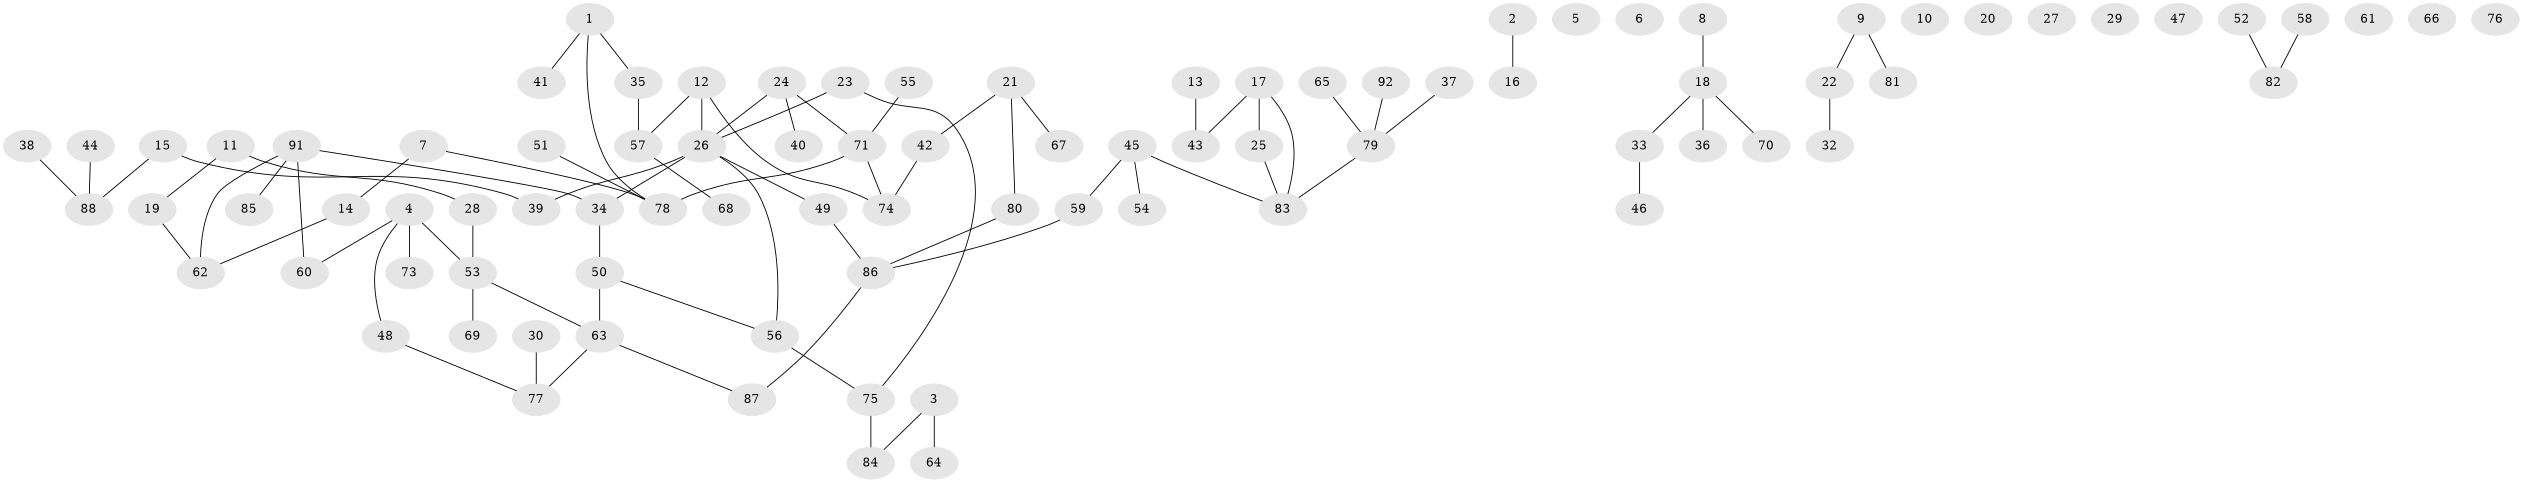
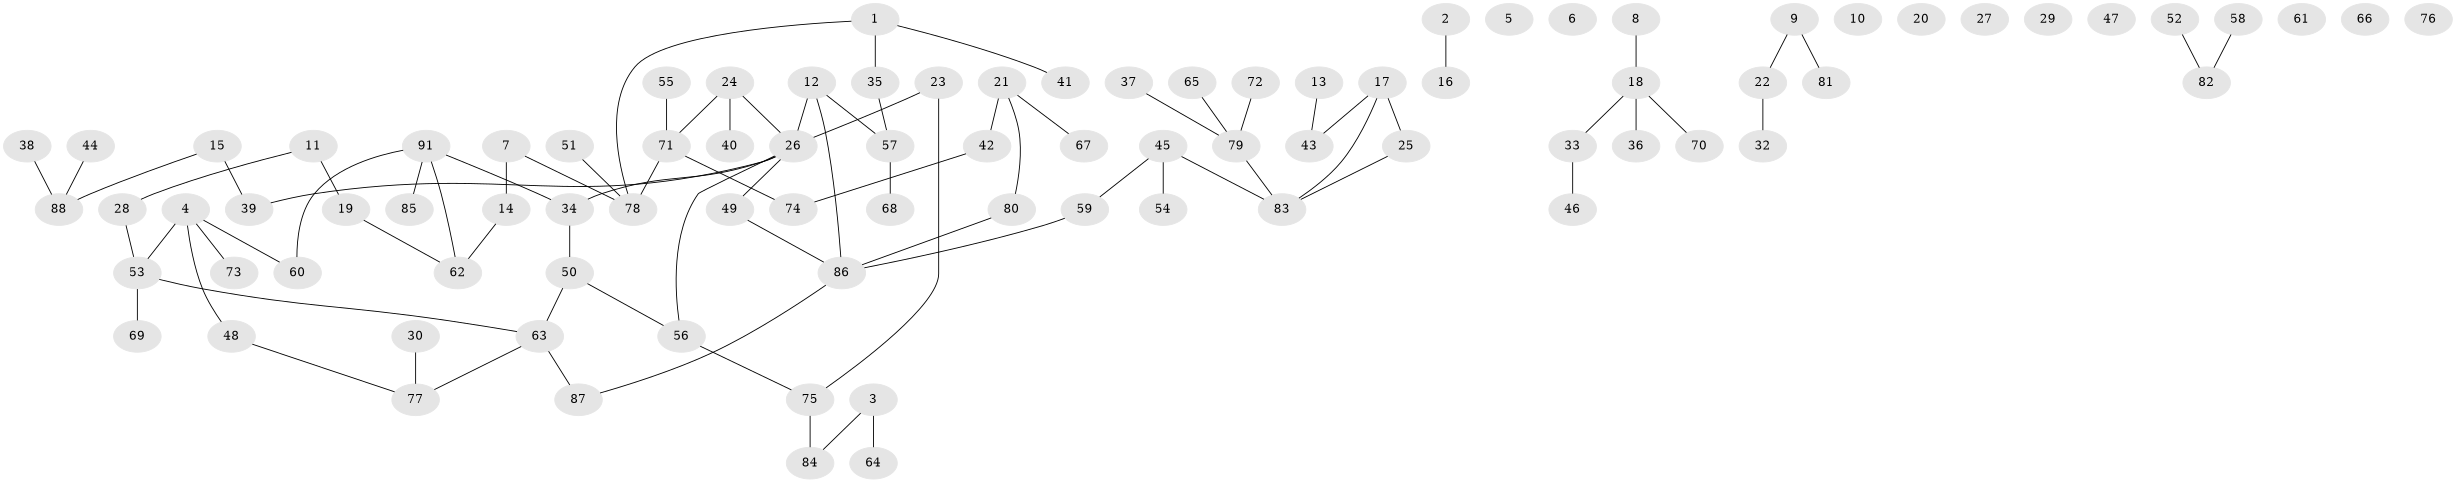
(1386, 83) -> (1256, 83)
(776, 168) -> (833, 177)
